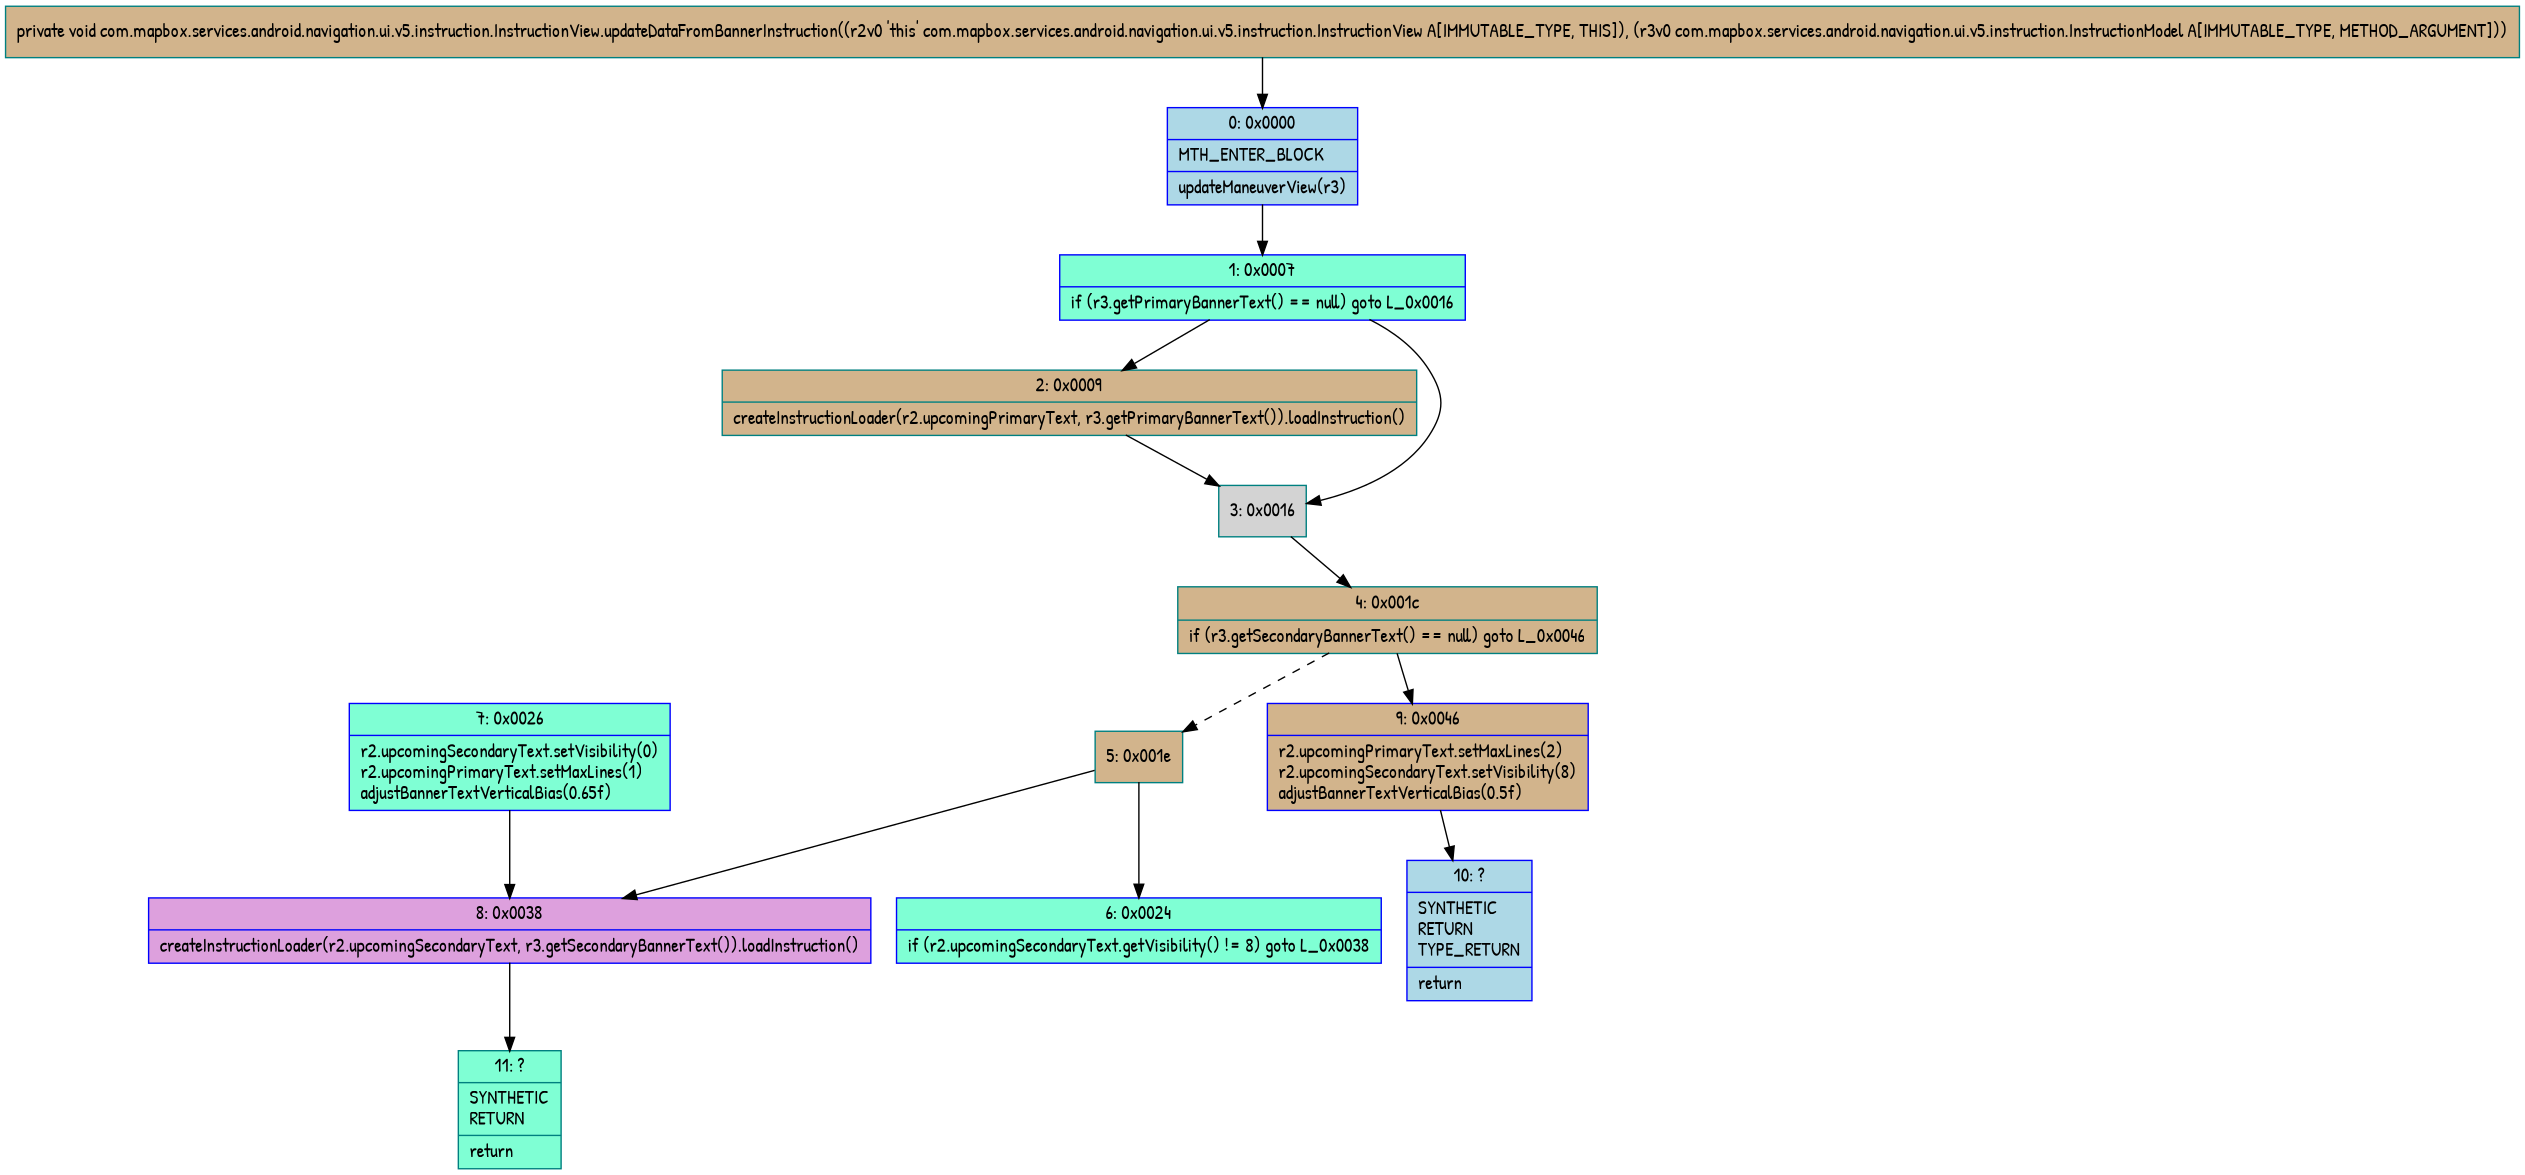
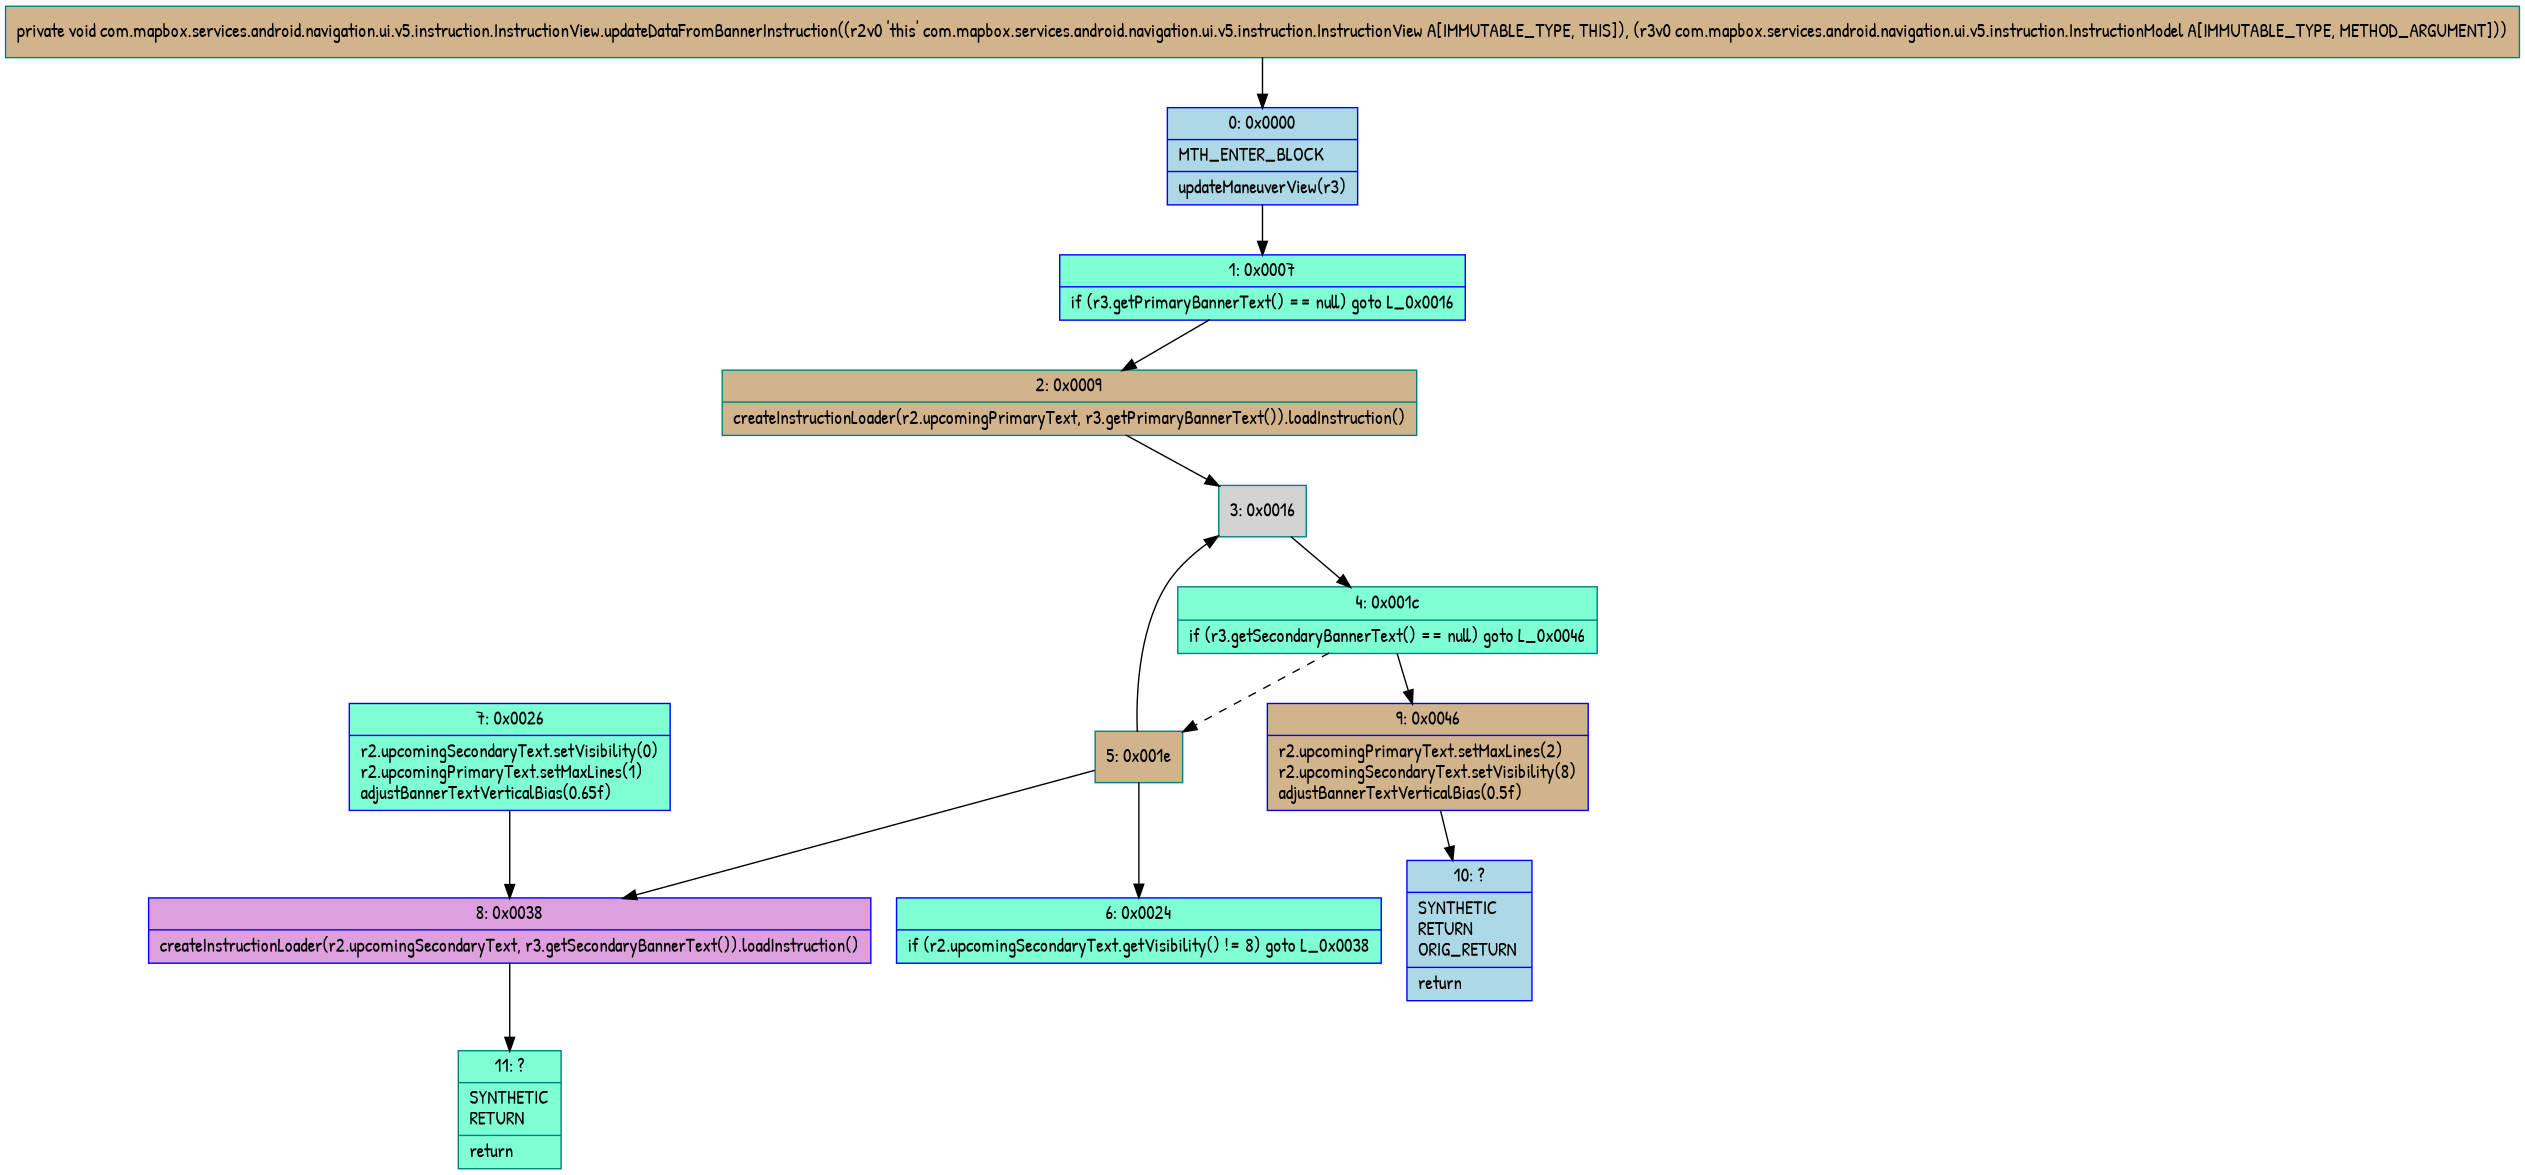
(1434, 427) -> (1148, 628)
(1388, 620) -> (1388, 620)
(1469, 950) -> (1468, 950)
